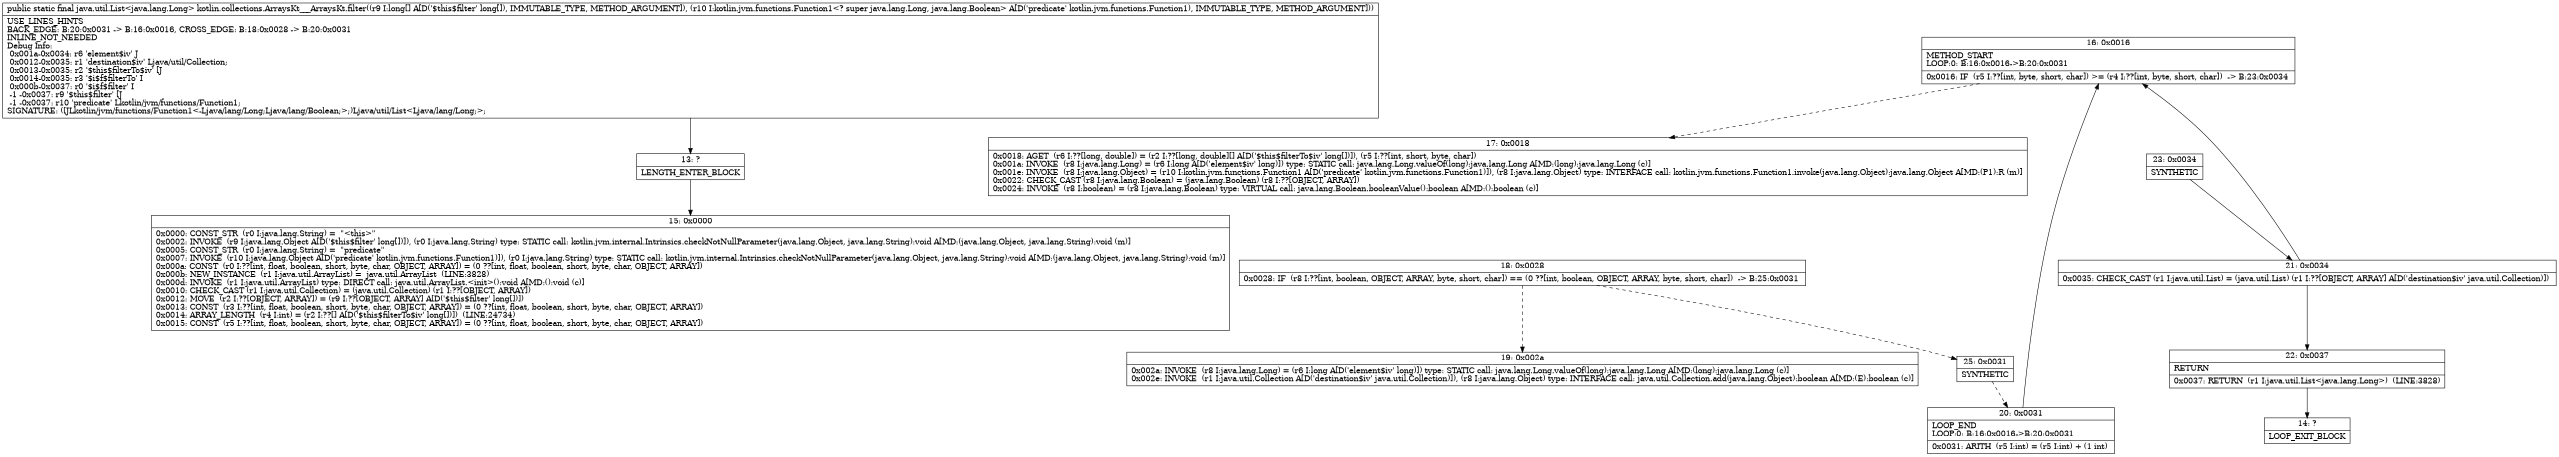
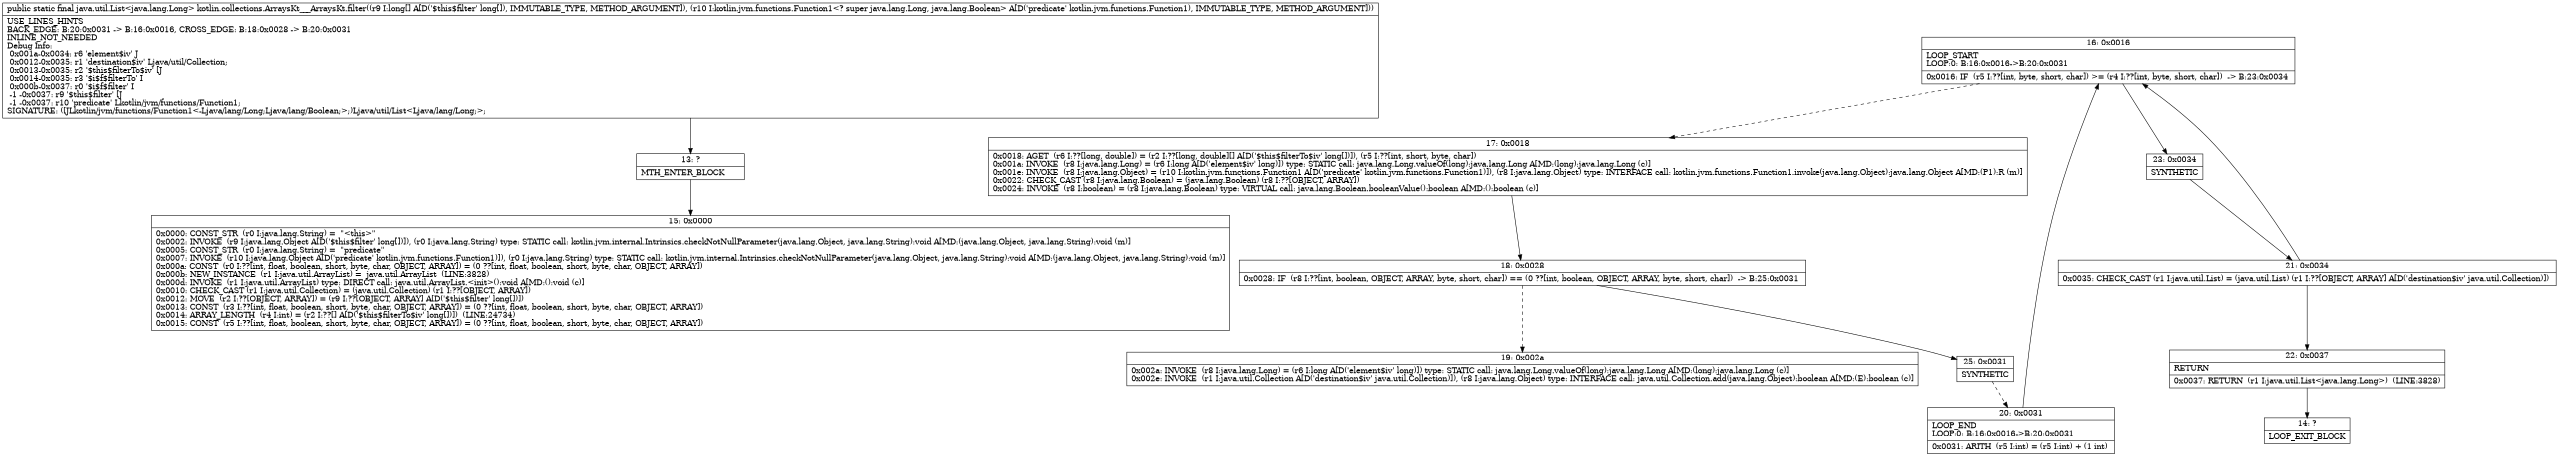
(1960, 56) -> (1952, 56)
none -> (2143, 117)
(690, 173) -> (683, 173)
none -> (1516, 225)
(1775, 318) -> (1775, 318)
